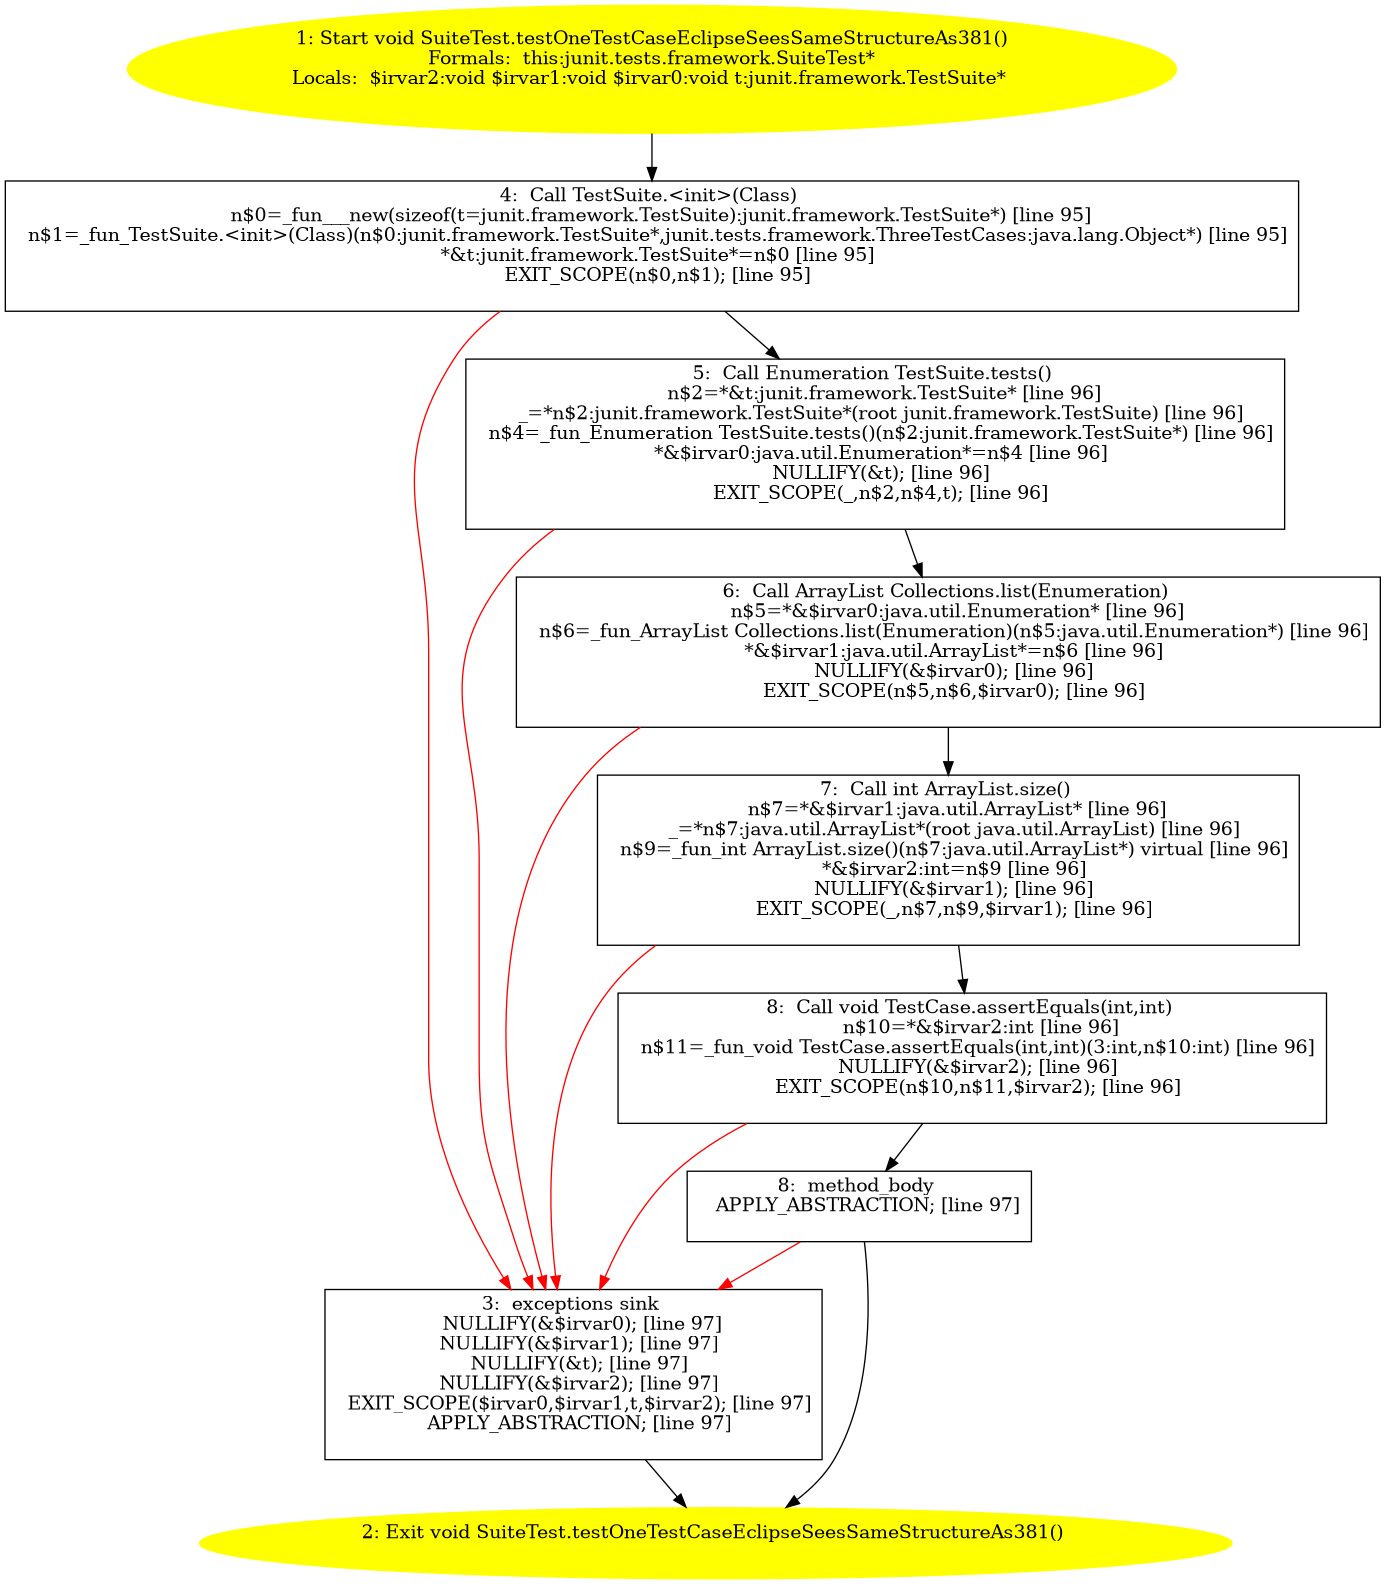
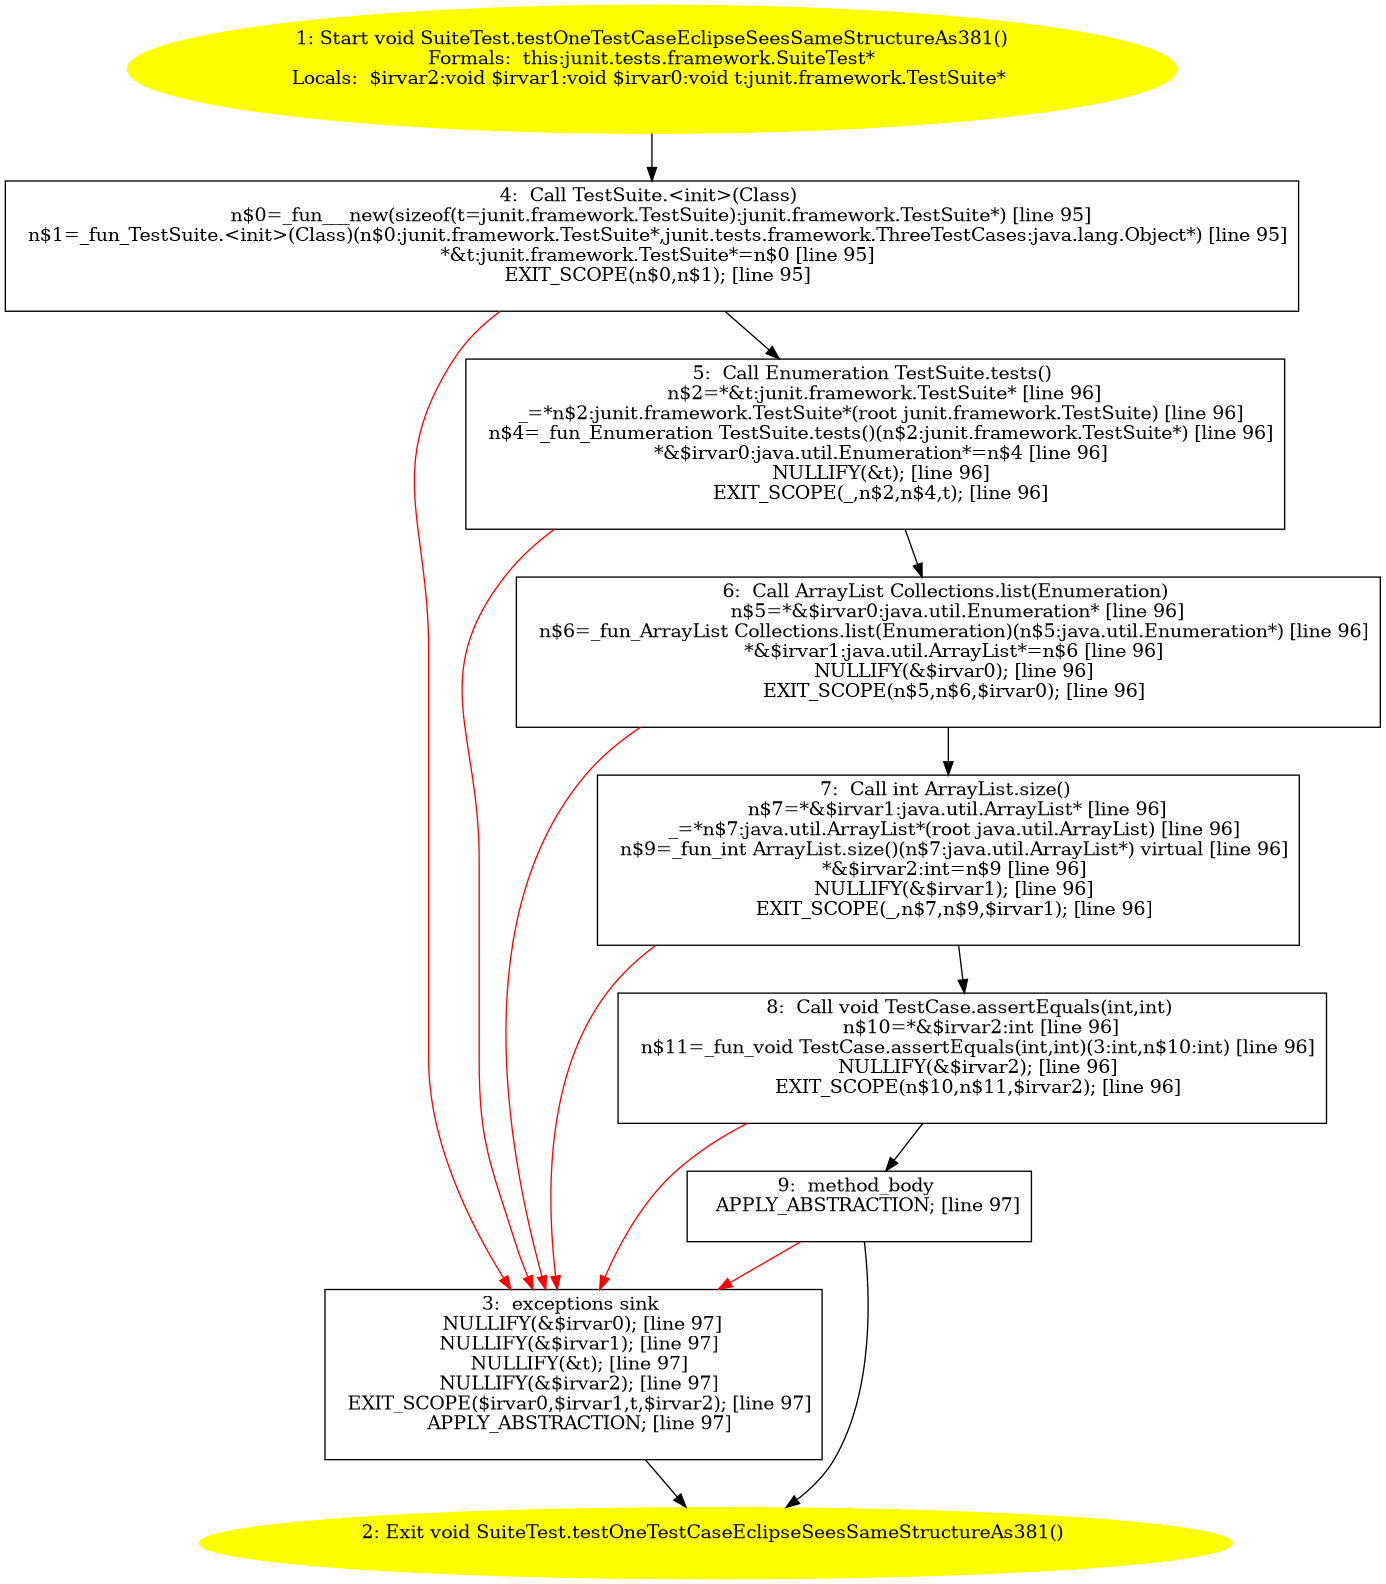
(859, 1206) -> (859, 1206)
